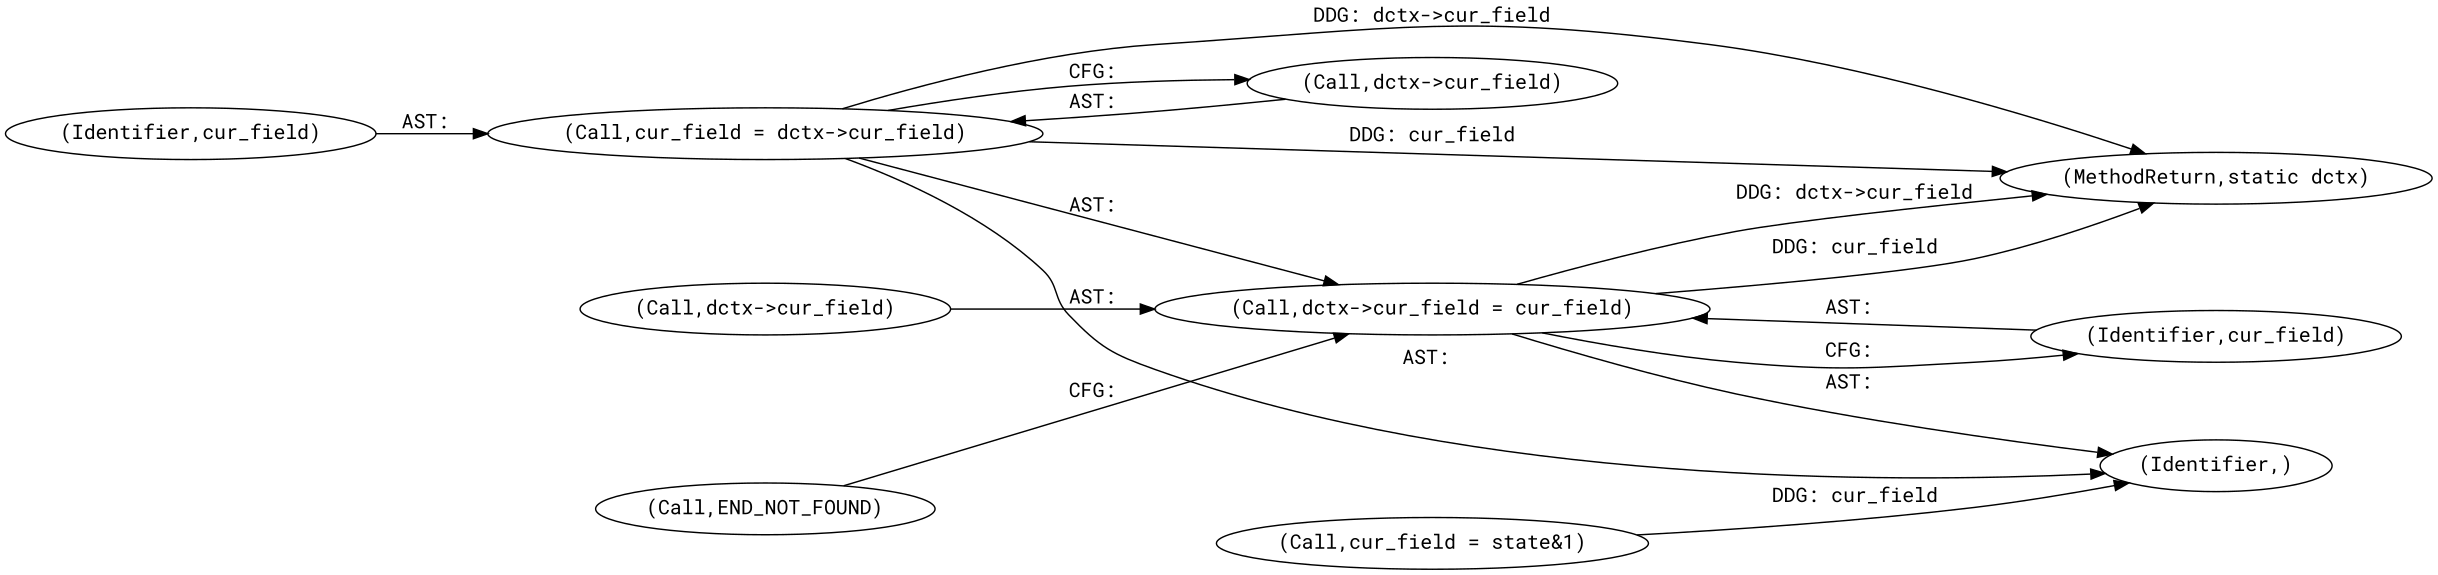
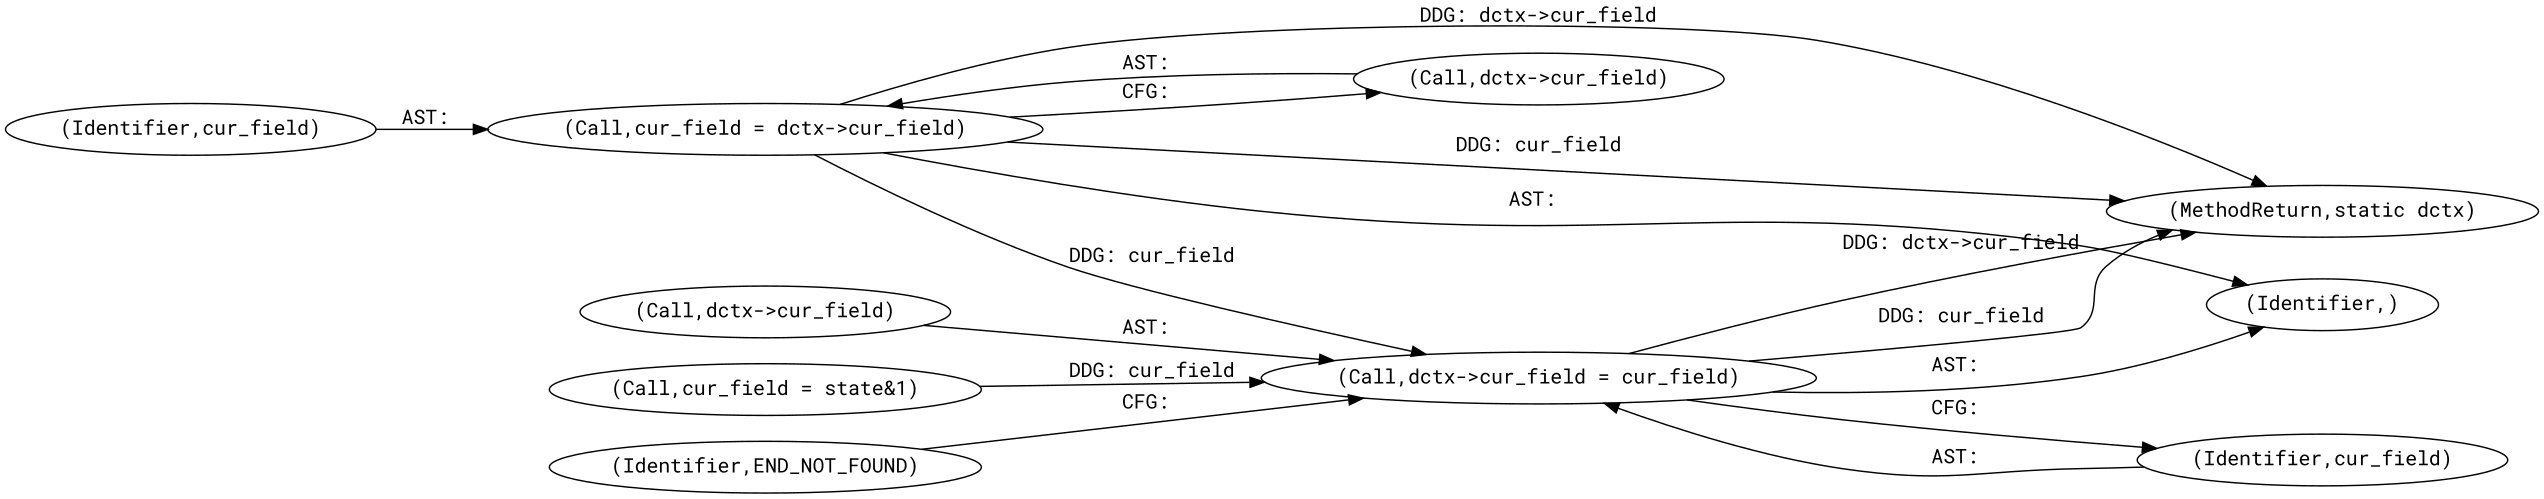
(1099, 206) -> (1152, 257)
(765, 509) -> (765, 467)
(1877, 518) -> (1115, 384)
